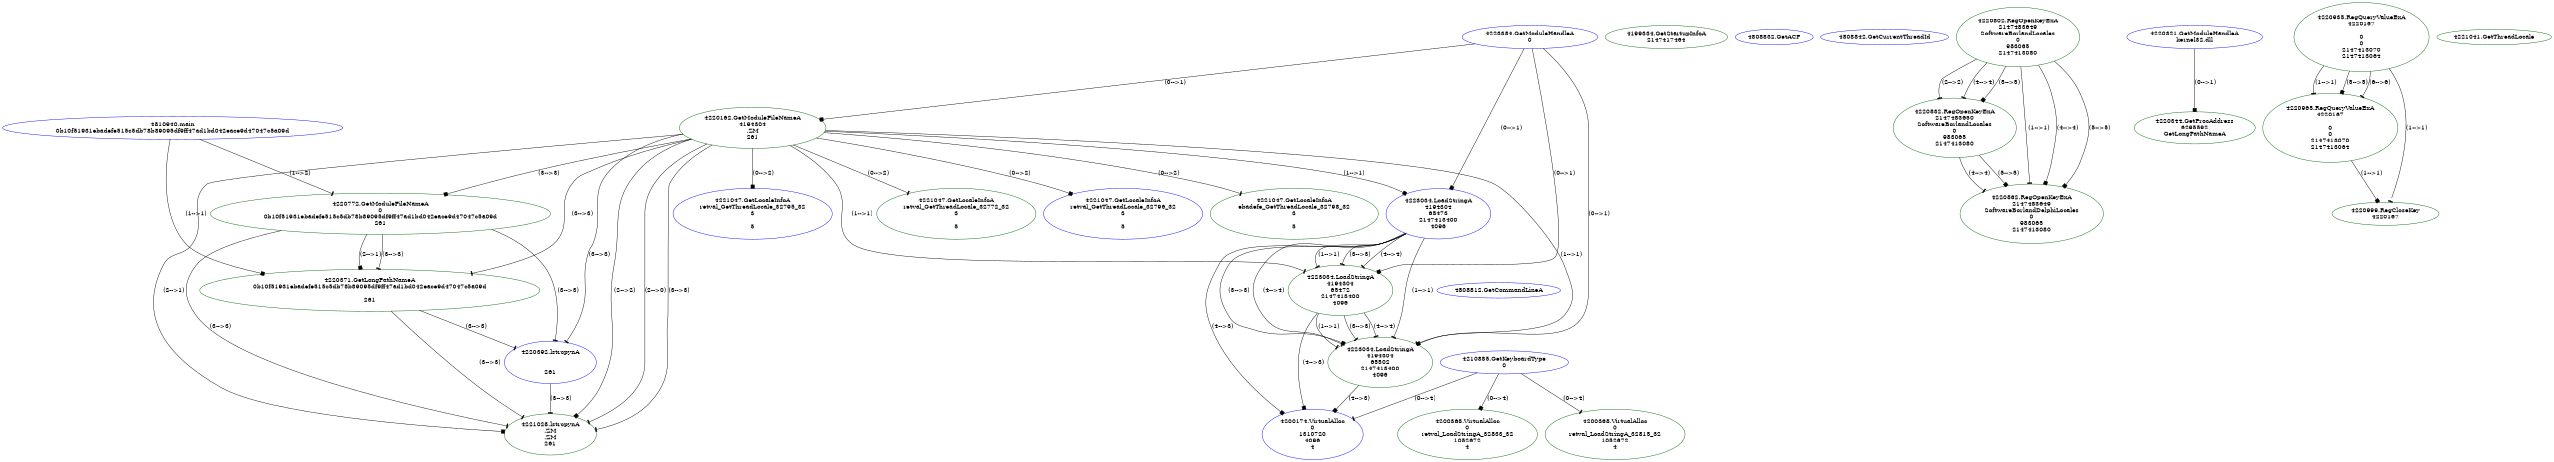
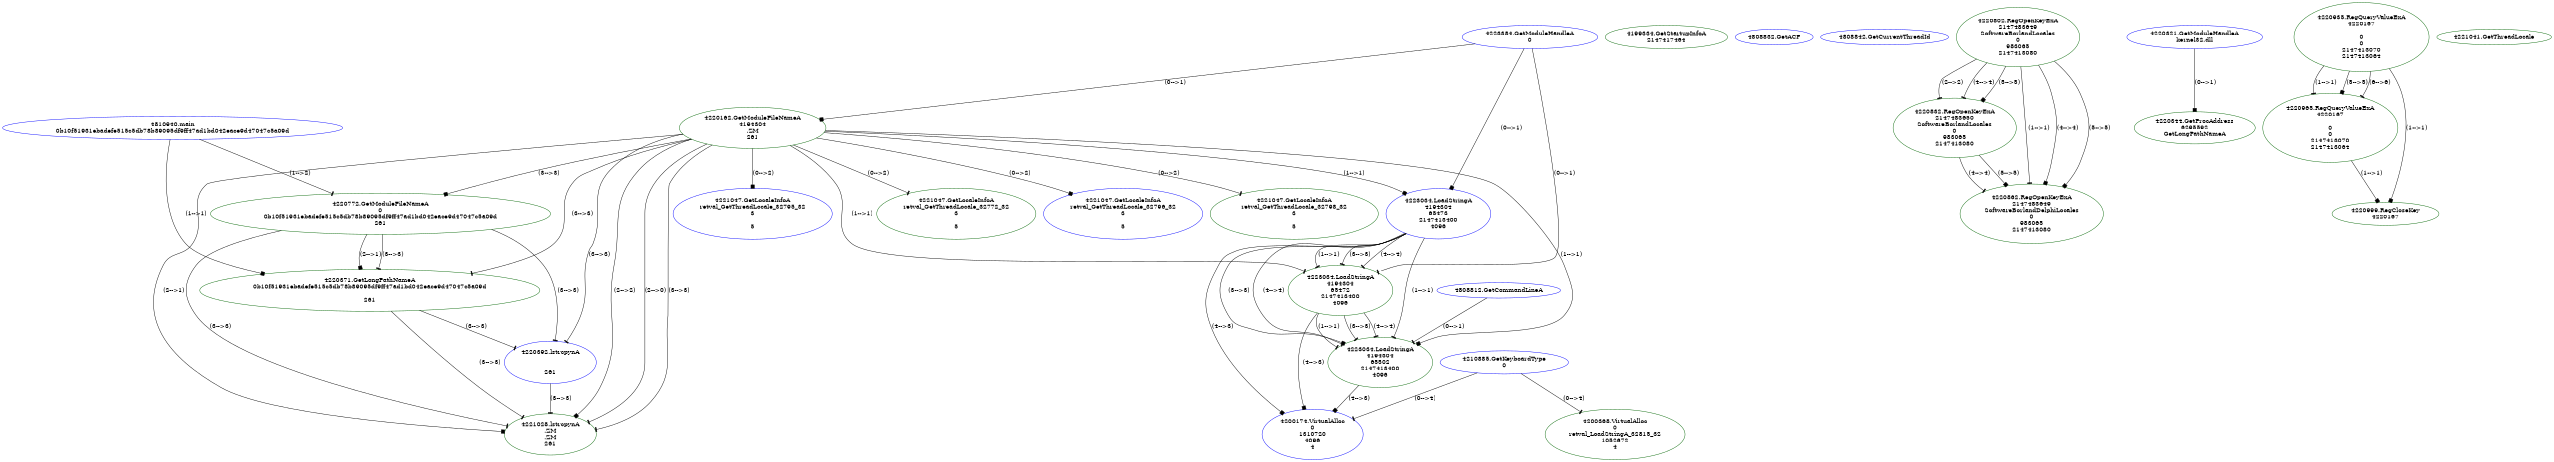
(2406, 133) -> (2406, 133)
(1294, 214) -> (1294, 214)
(1558, 240) -> (1558, 240)
(1589, 261) -> (1451, 320)
(1467, 434) -> none
